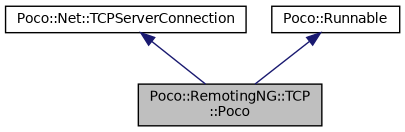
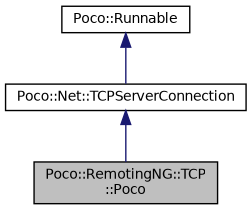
(282, 63) -> (126, 66)
